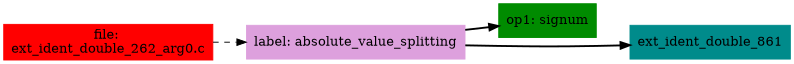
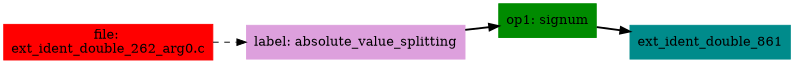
(543, 46) -> (608, 29)
